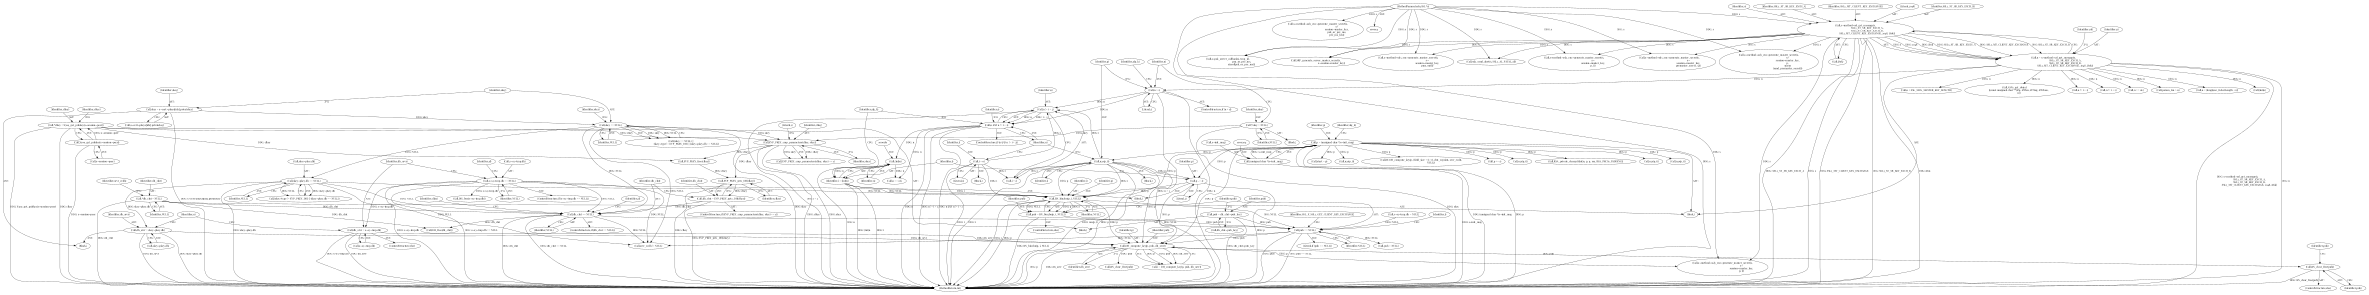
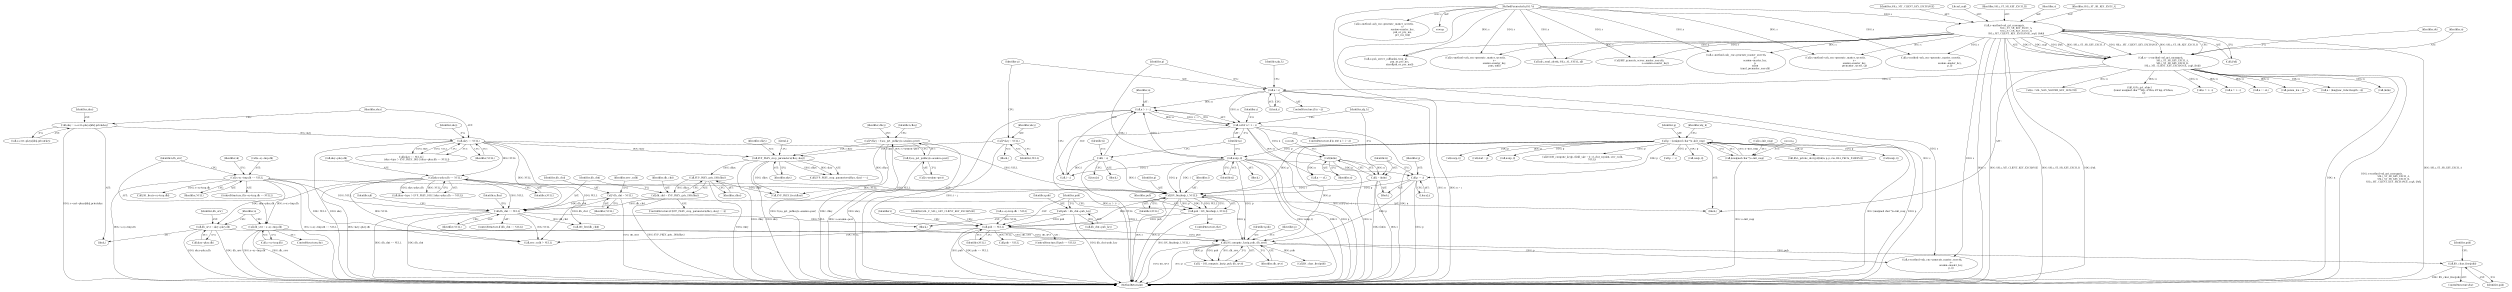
none -> (827, 146)
(713, 171) -> (743, 188)
(968, 172) -> none
(837, 181) -> (1379, 178)
(1317, 246) -> (1056, 243)
